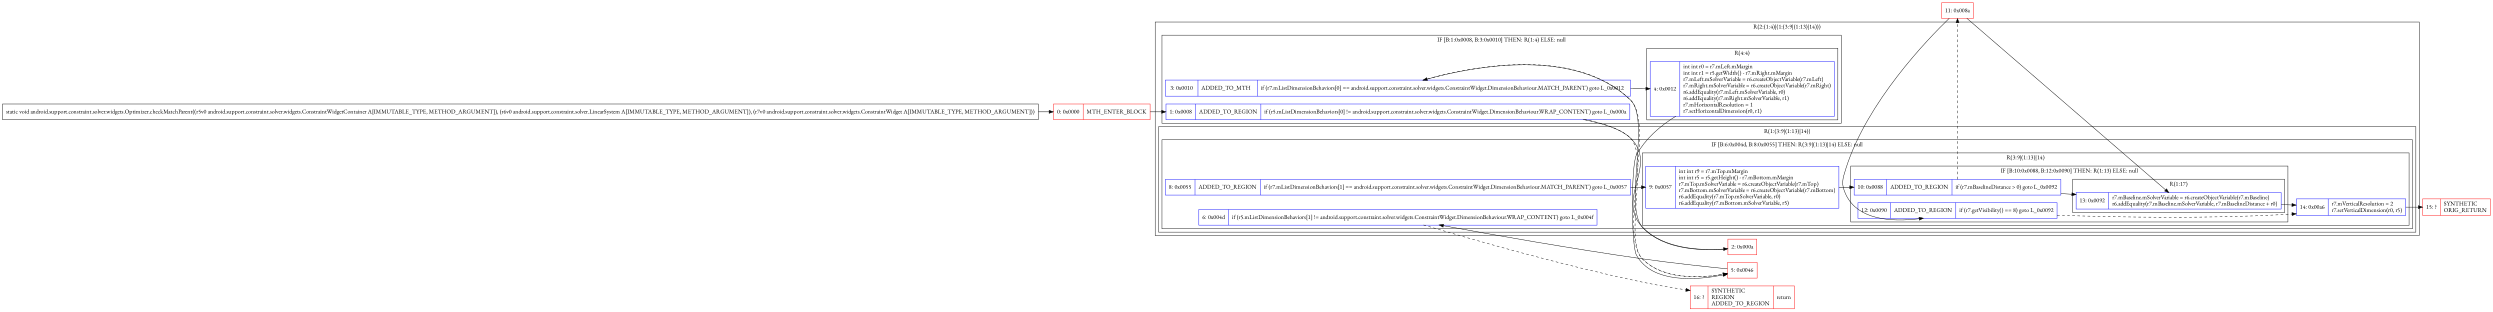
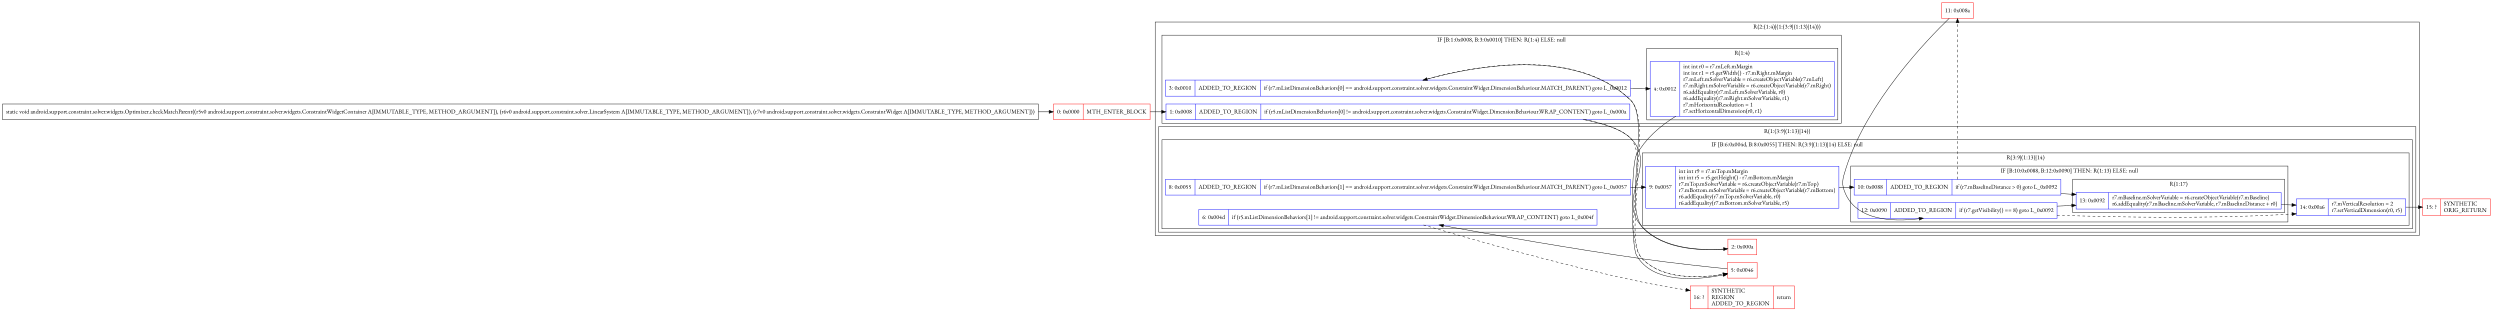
(1742, 53) -> (1742, 53)
(1226, 88) -> (1228, 88)
(2066, 104) -> (2064, 206)
